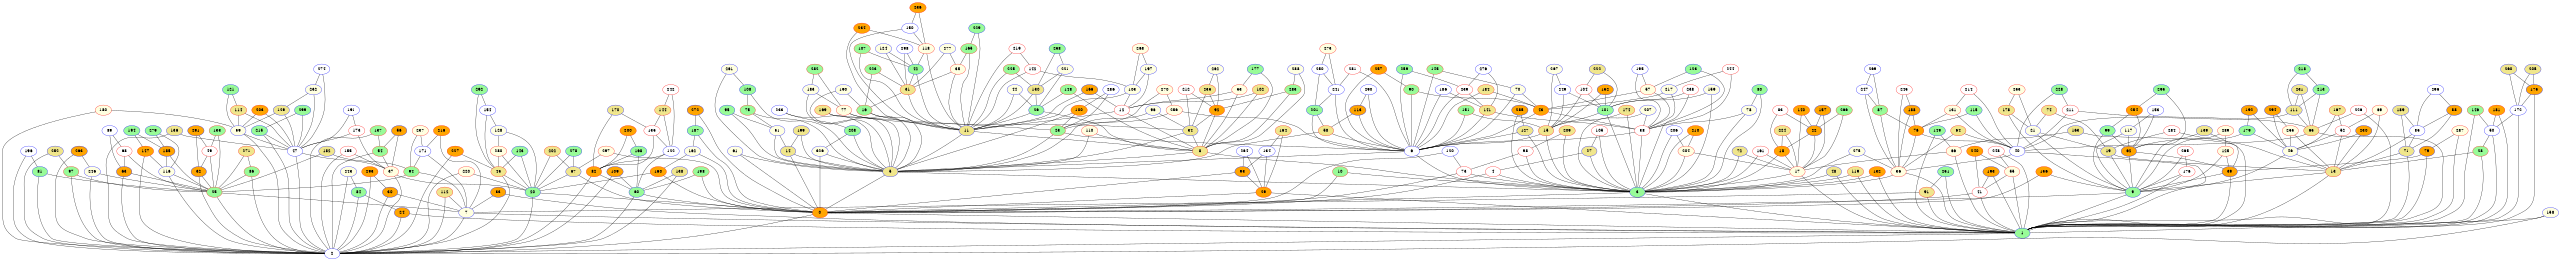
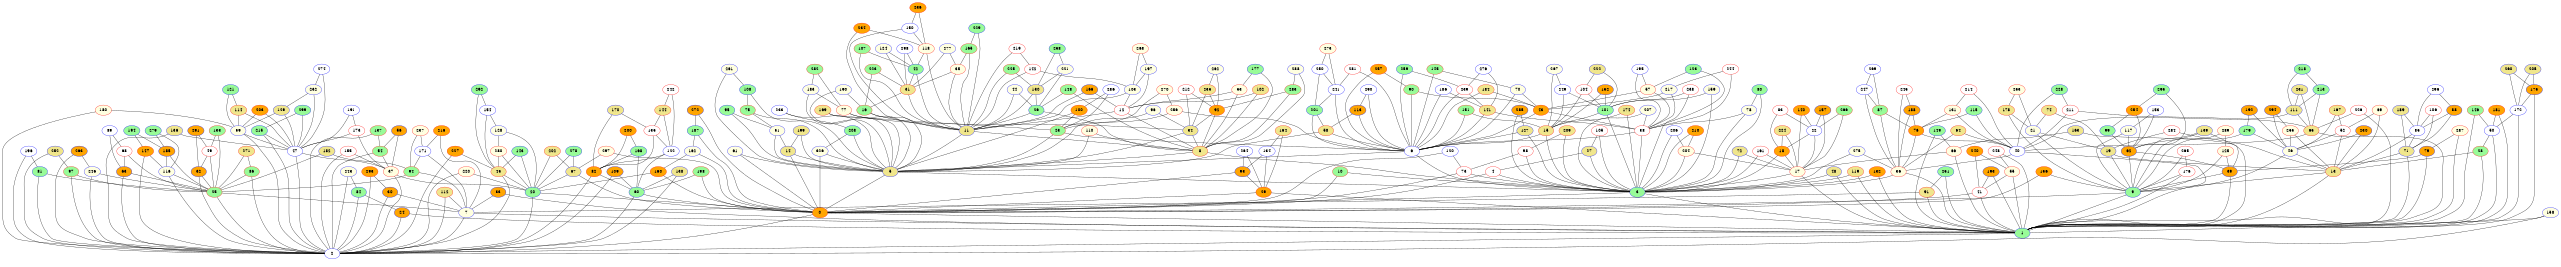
none -> (2433, 110)
(1814, 131) -> (1814, 131)
(2097, 169) -> (2151, 147)
